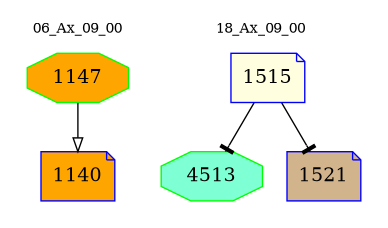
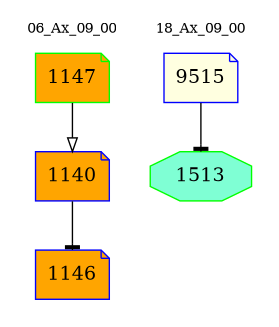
(78, 78) -> (72, 78)
(268, 78) -> (201, 78)
(212, 176) -> (201, 176)
(324, 176) -> none
none -> (72, 275)
